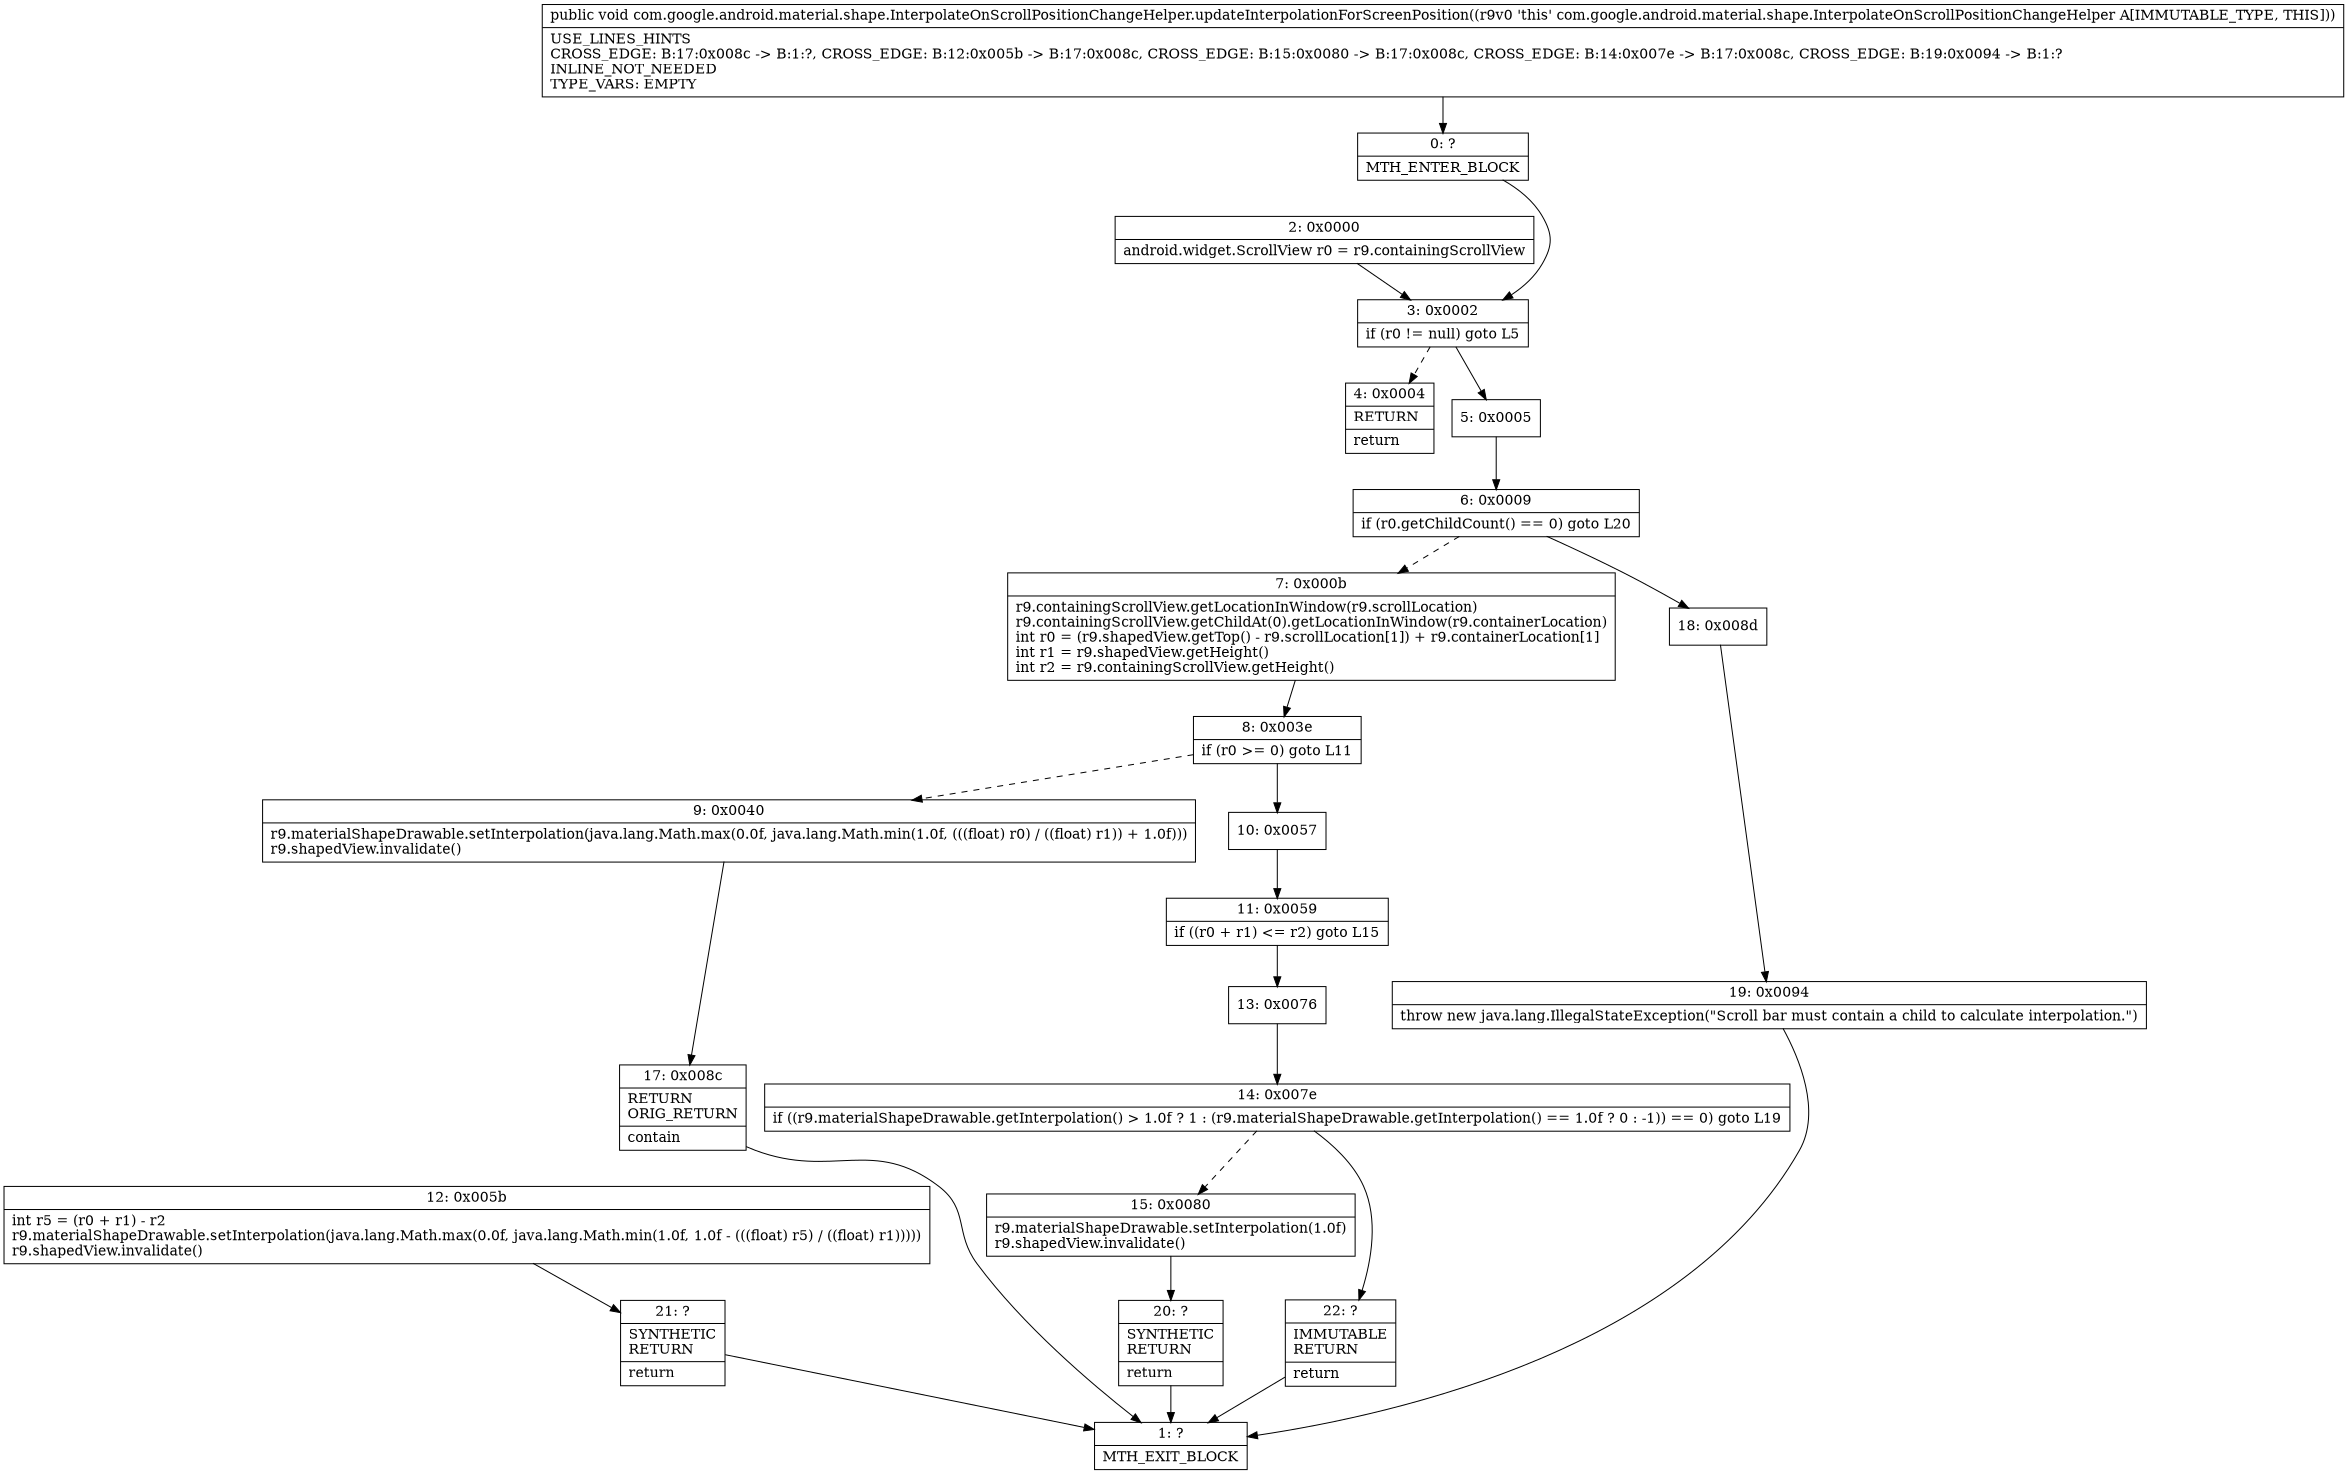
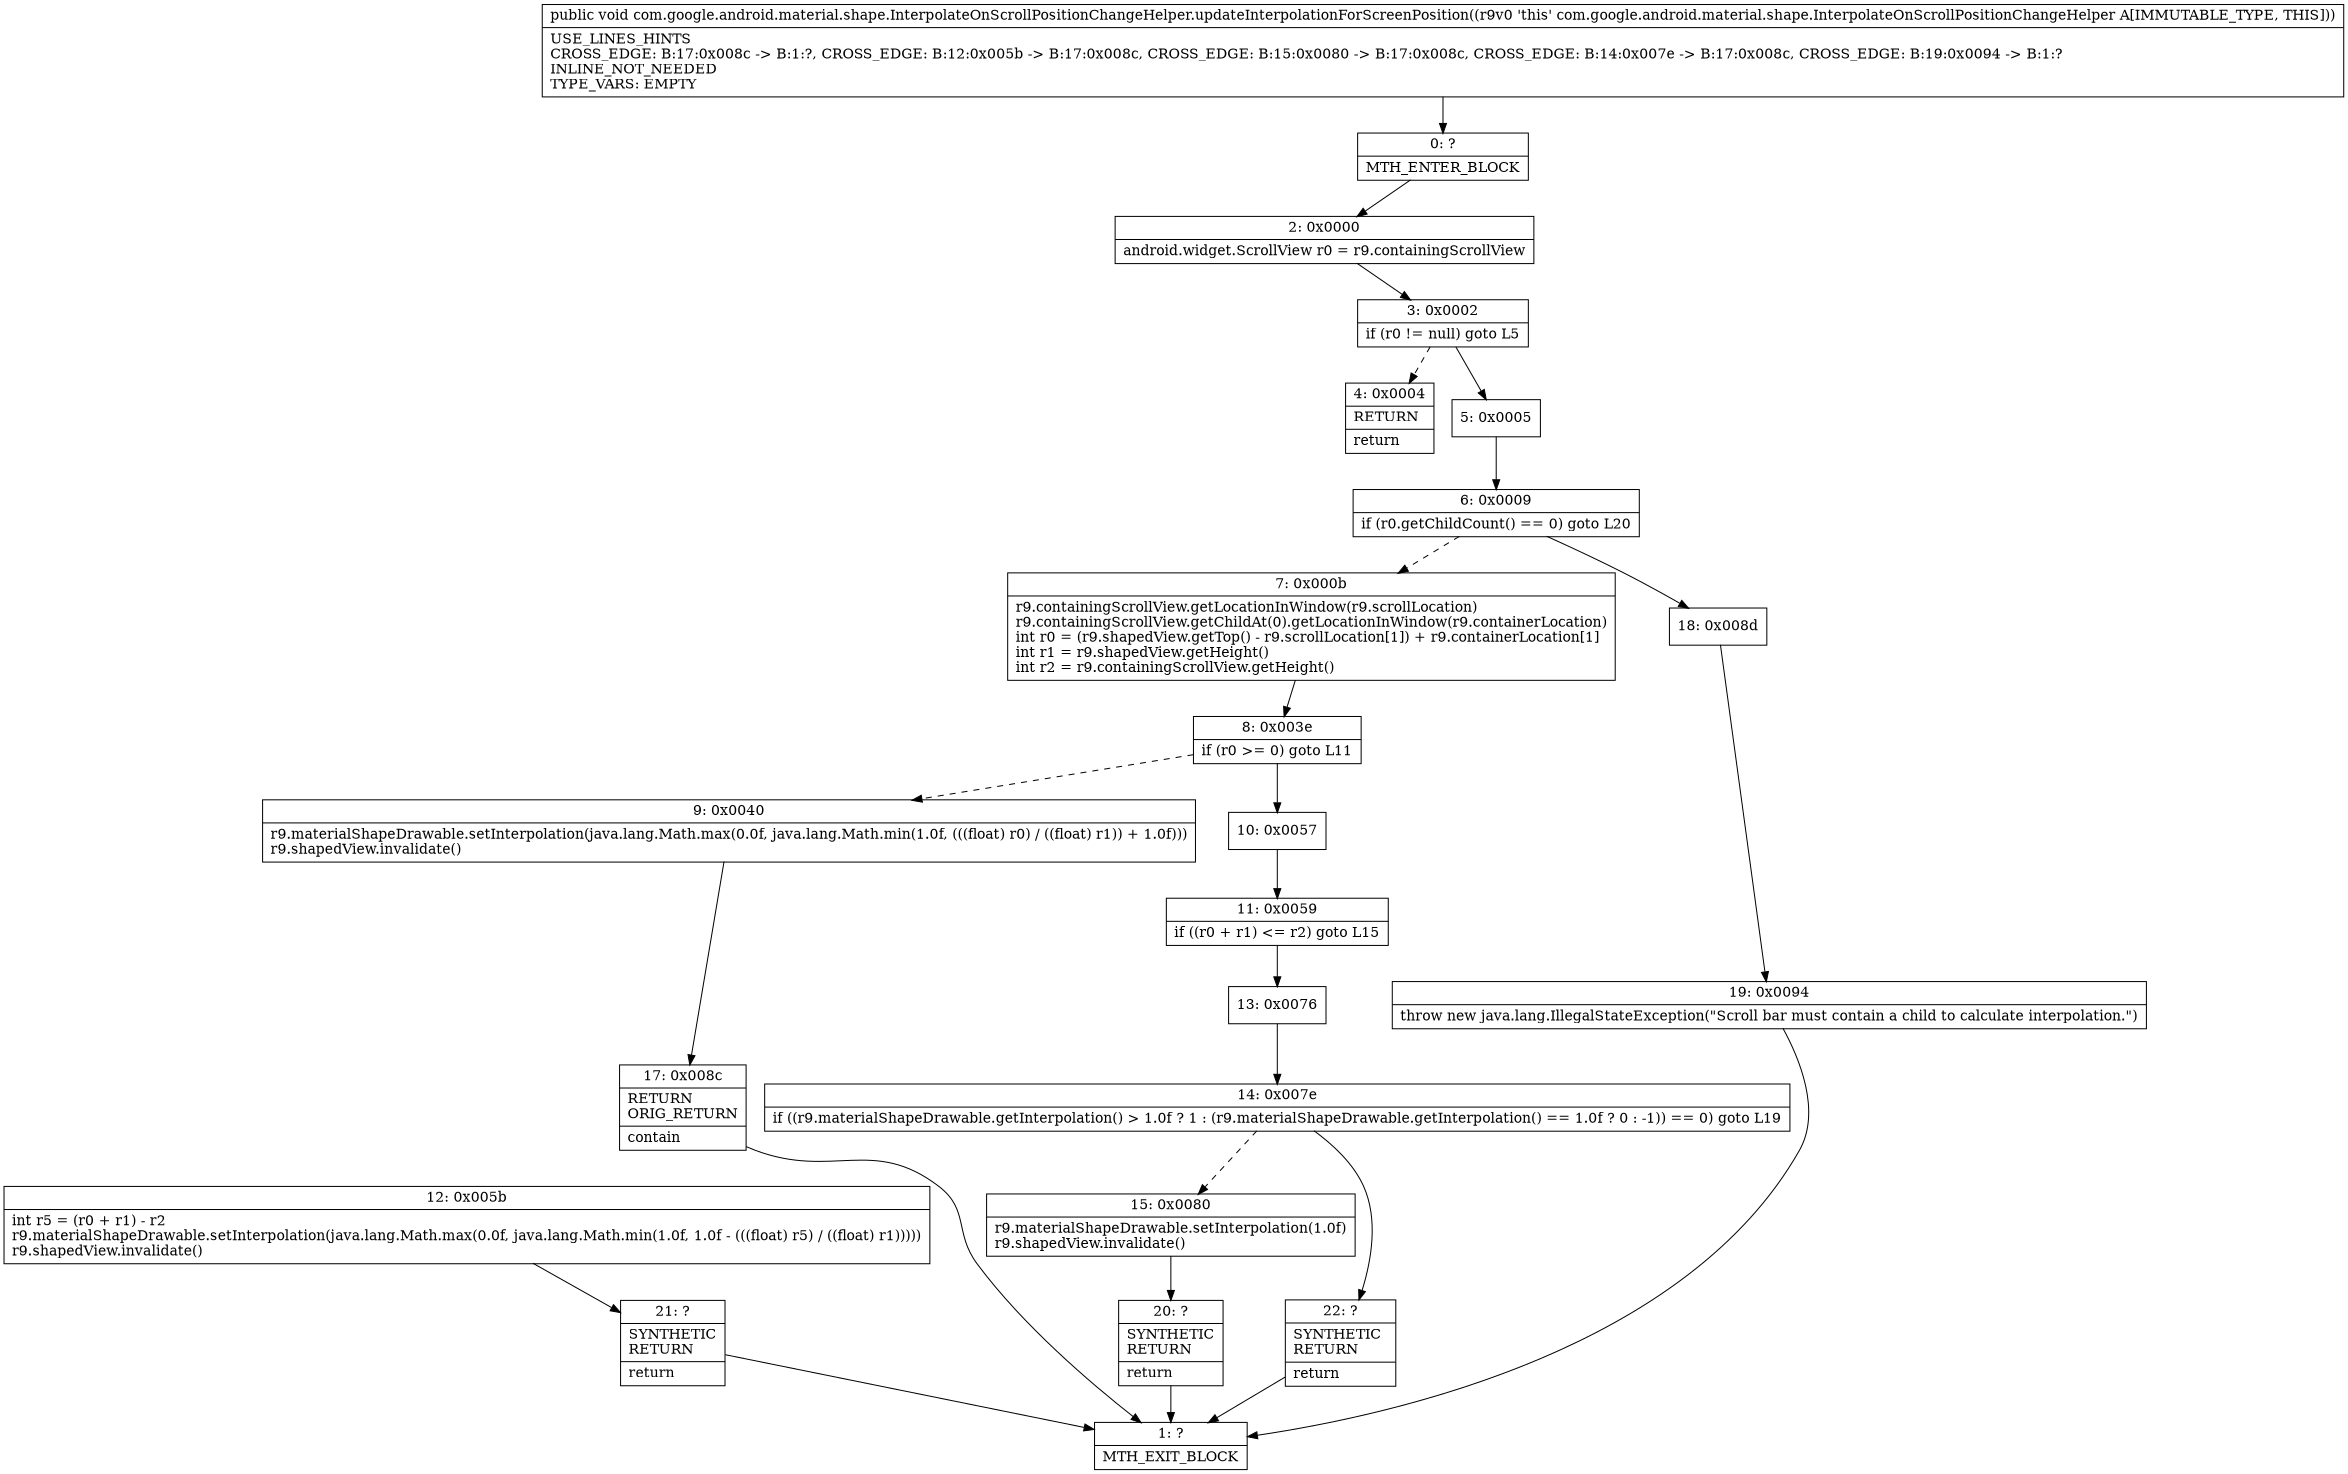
(1550, 235) -> (1388, 195)
(1341, 1335) -> (1338, 1335)
